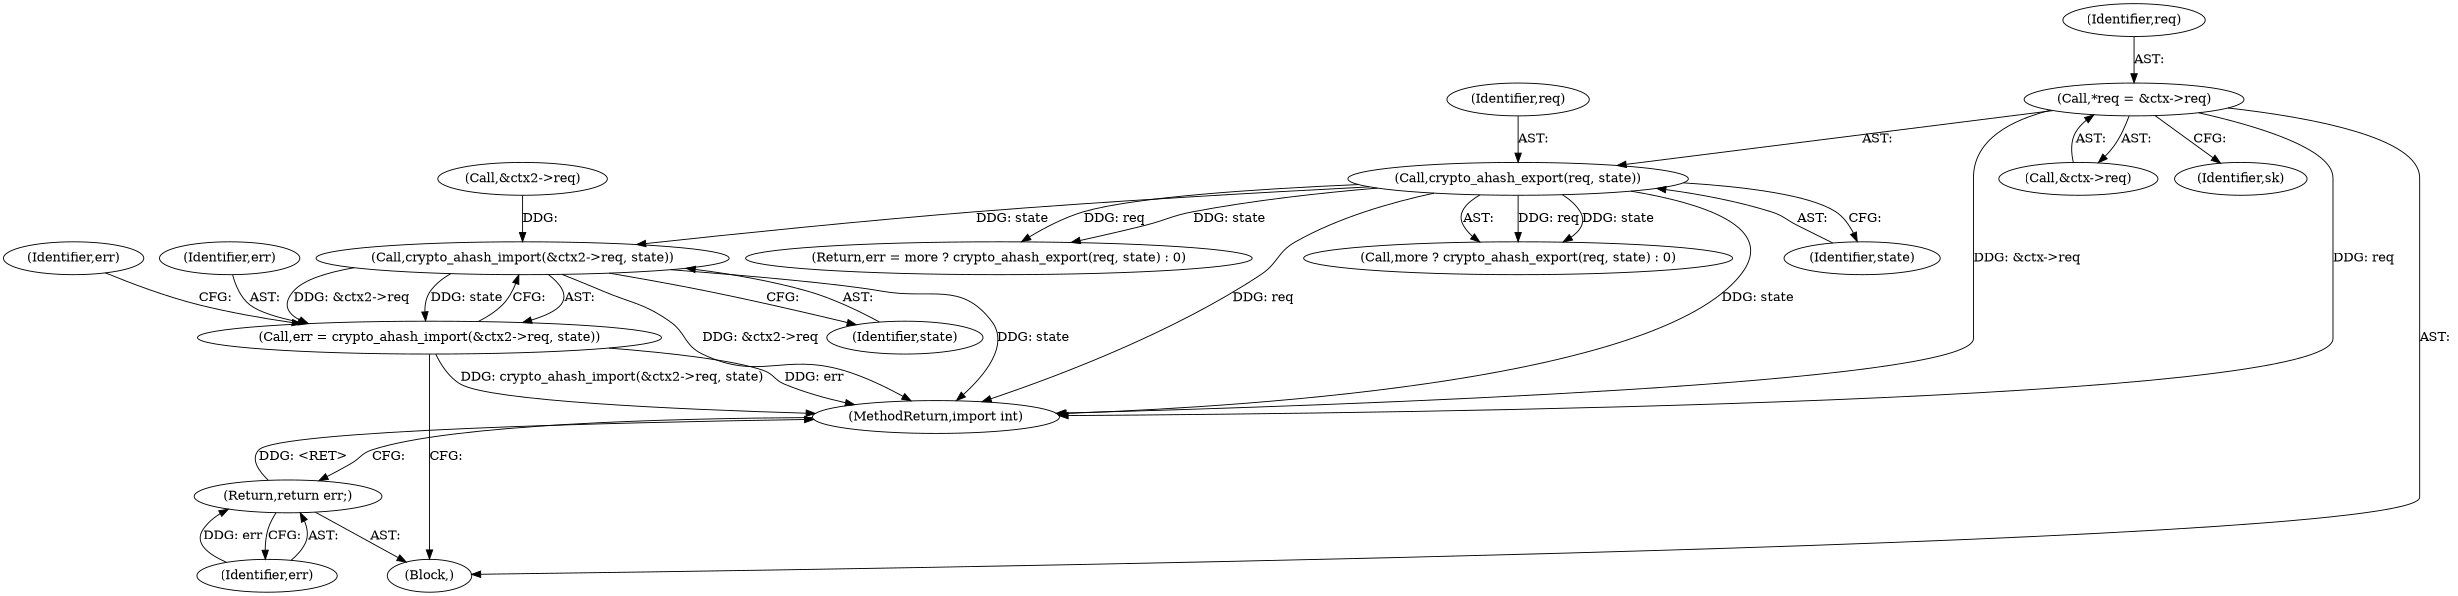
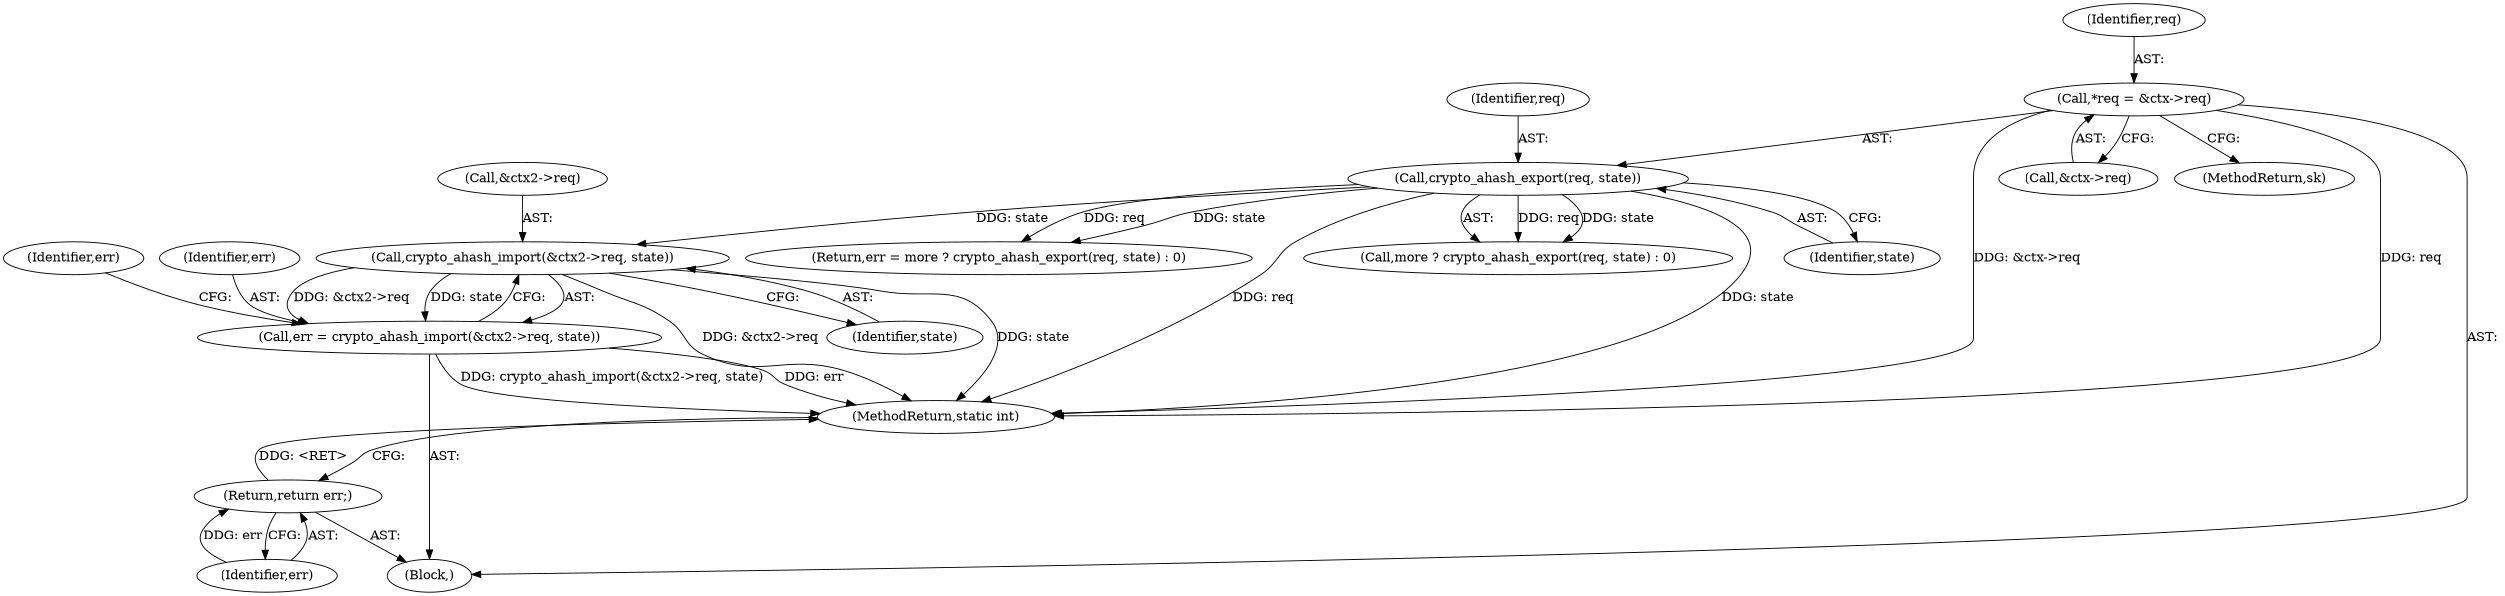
(2139, 139) -> (2140, 139)
(2241, 179) -> (2265, 179)
(542, 219) -> (540, 219)
(936, 417) -> (936, 417)
(448, 457) -> (447, 457)
